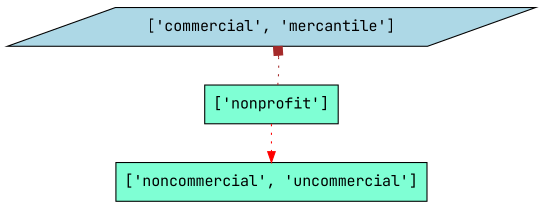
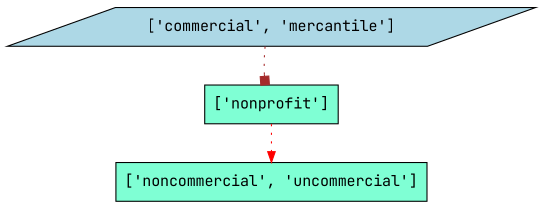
(279, 71) -> (264, 60)
